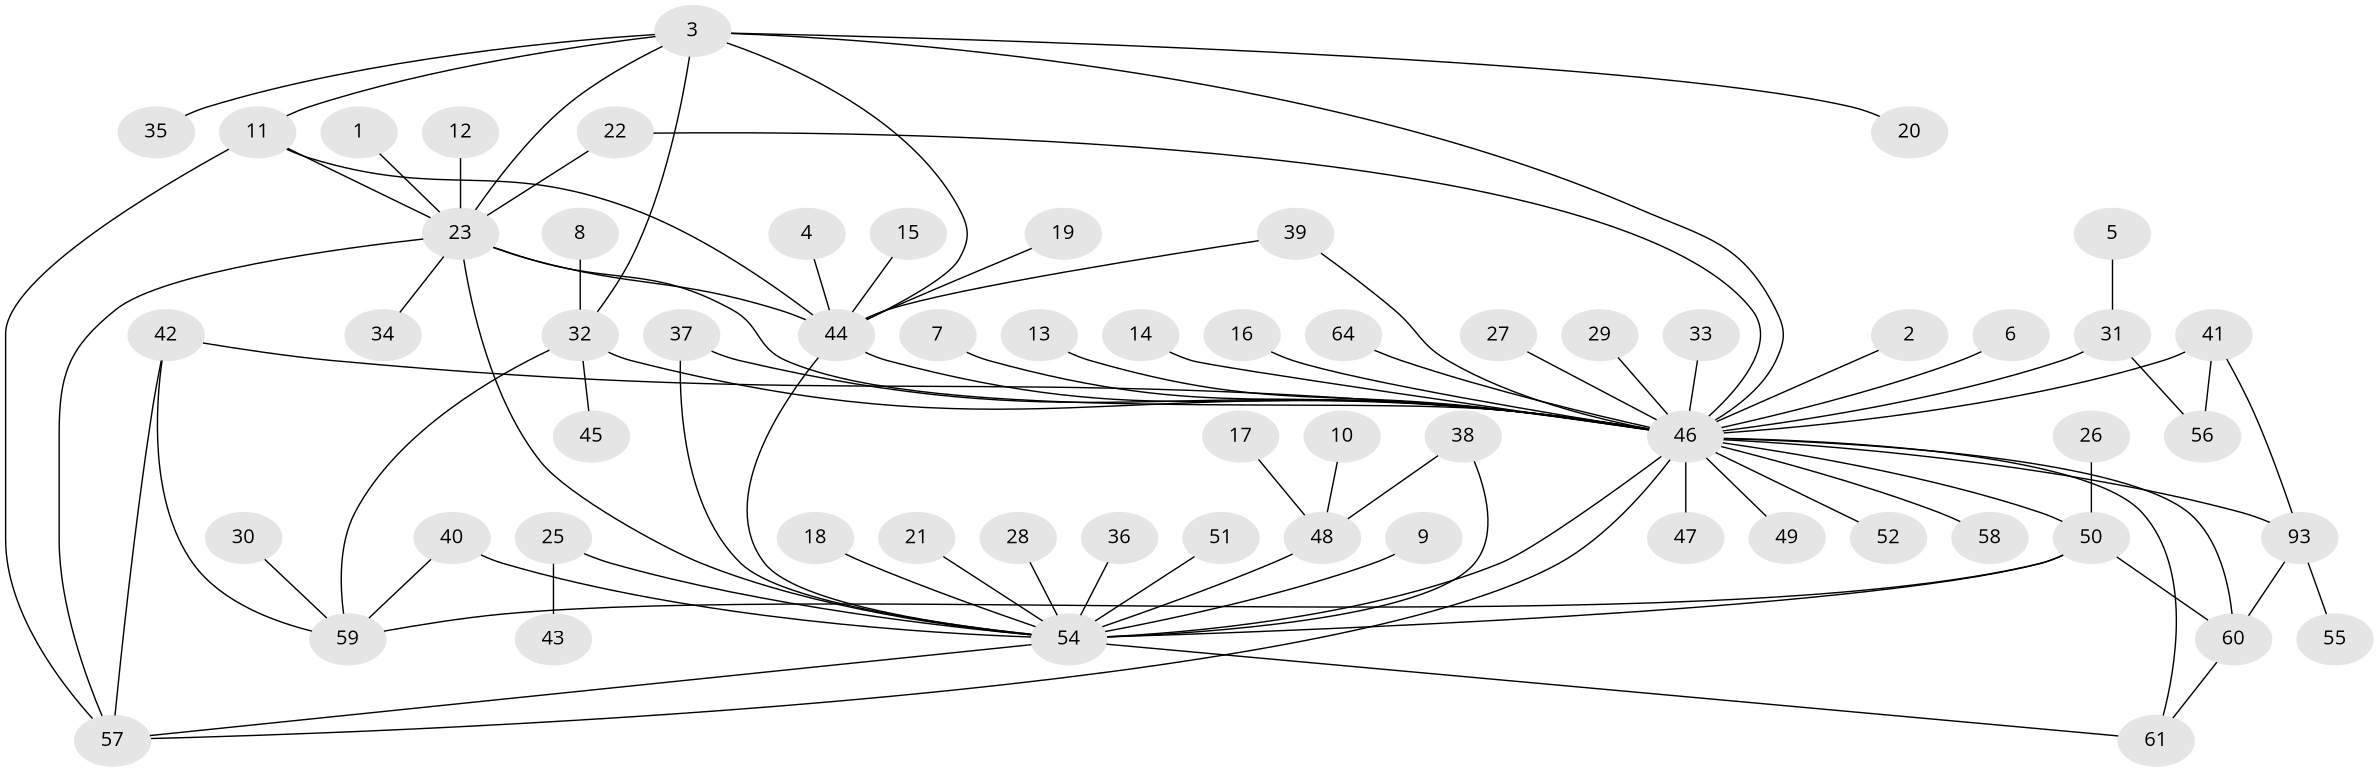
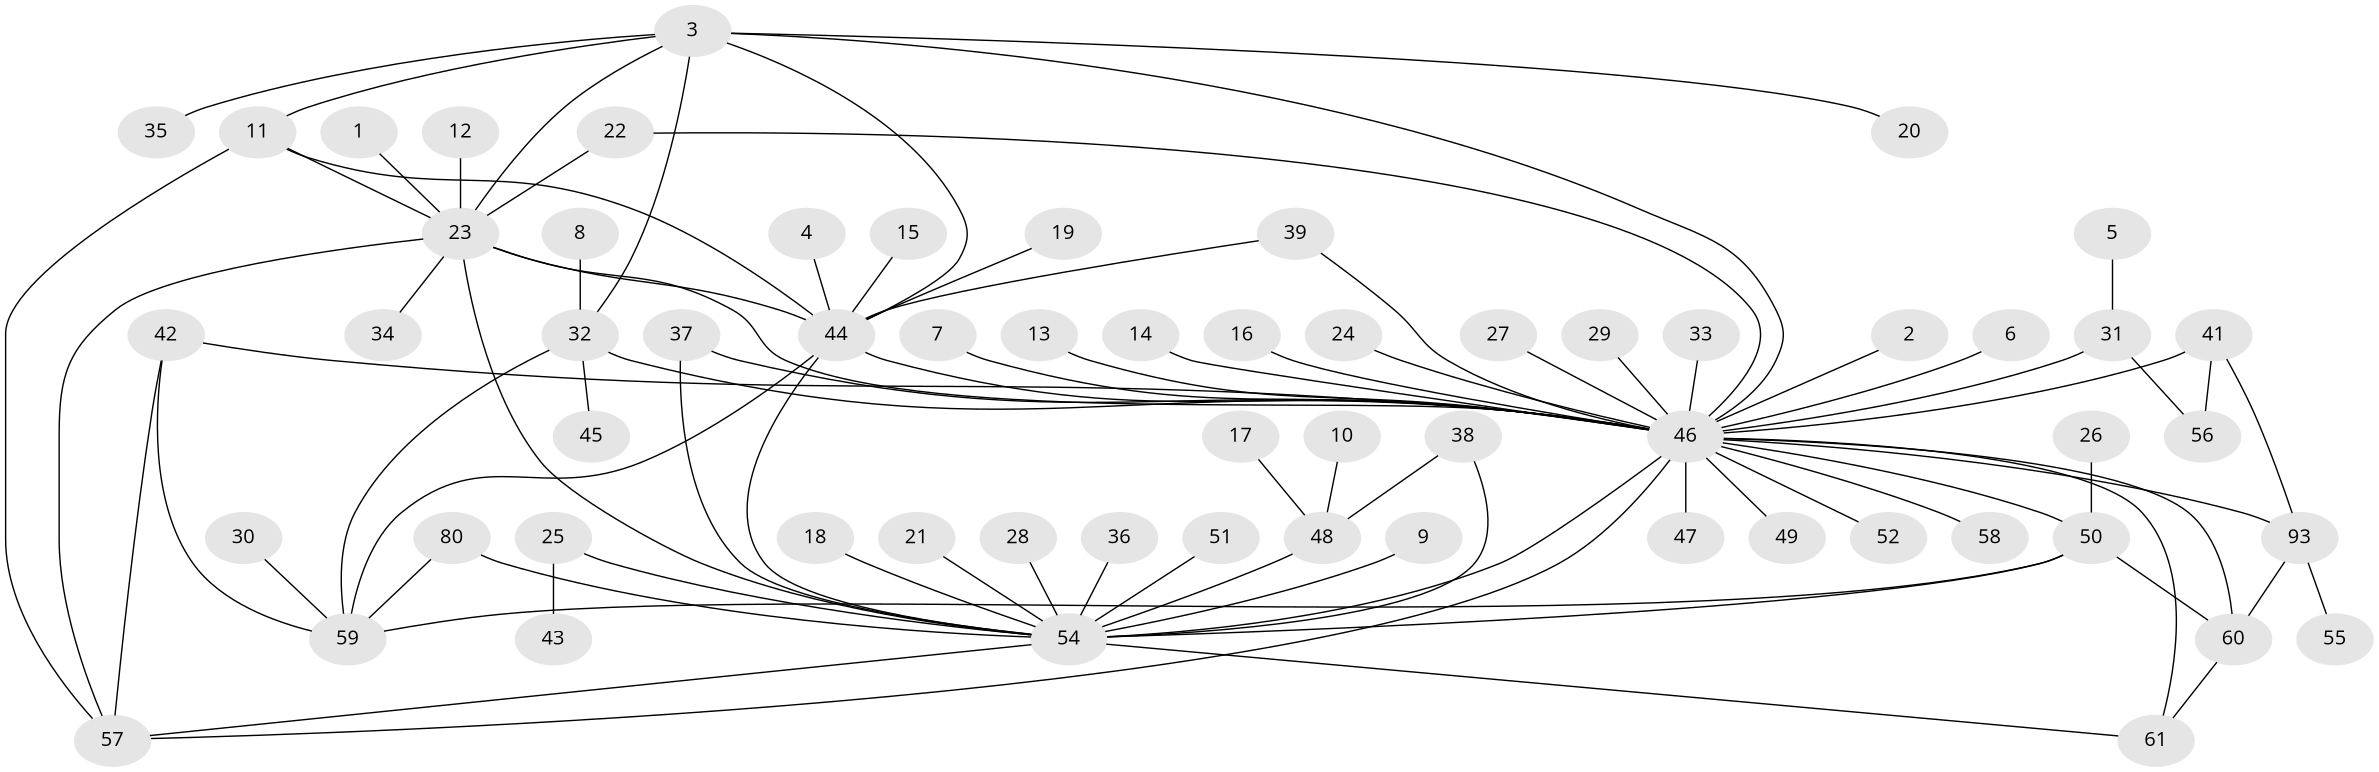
(1344, 335) -> (1344, 335)
none -> (576, 477)
(452, 538) -> (452, 538)
